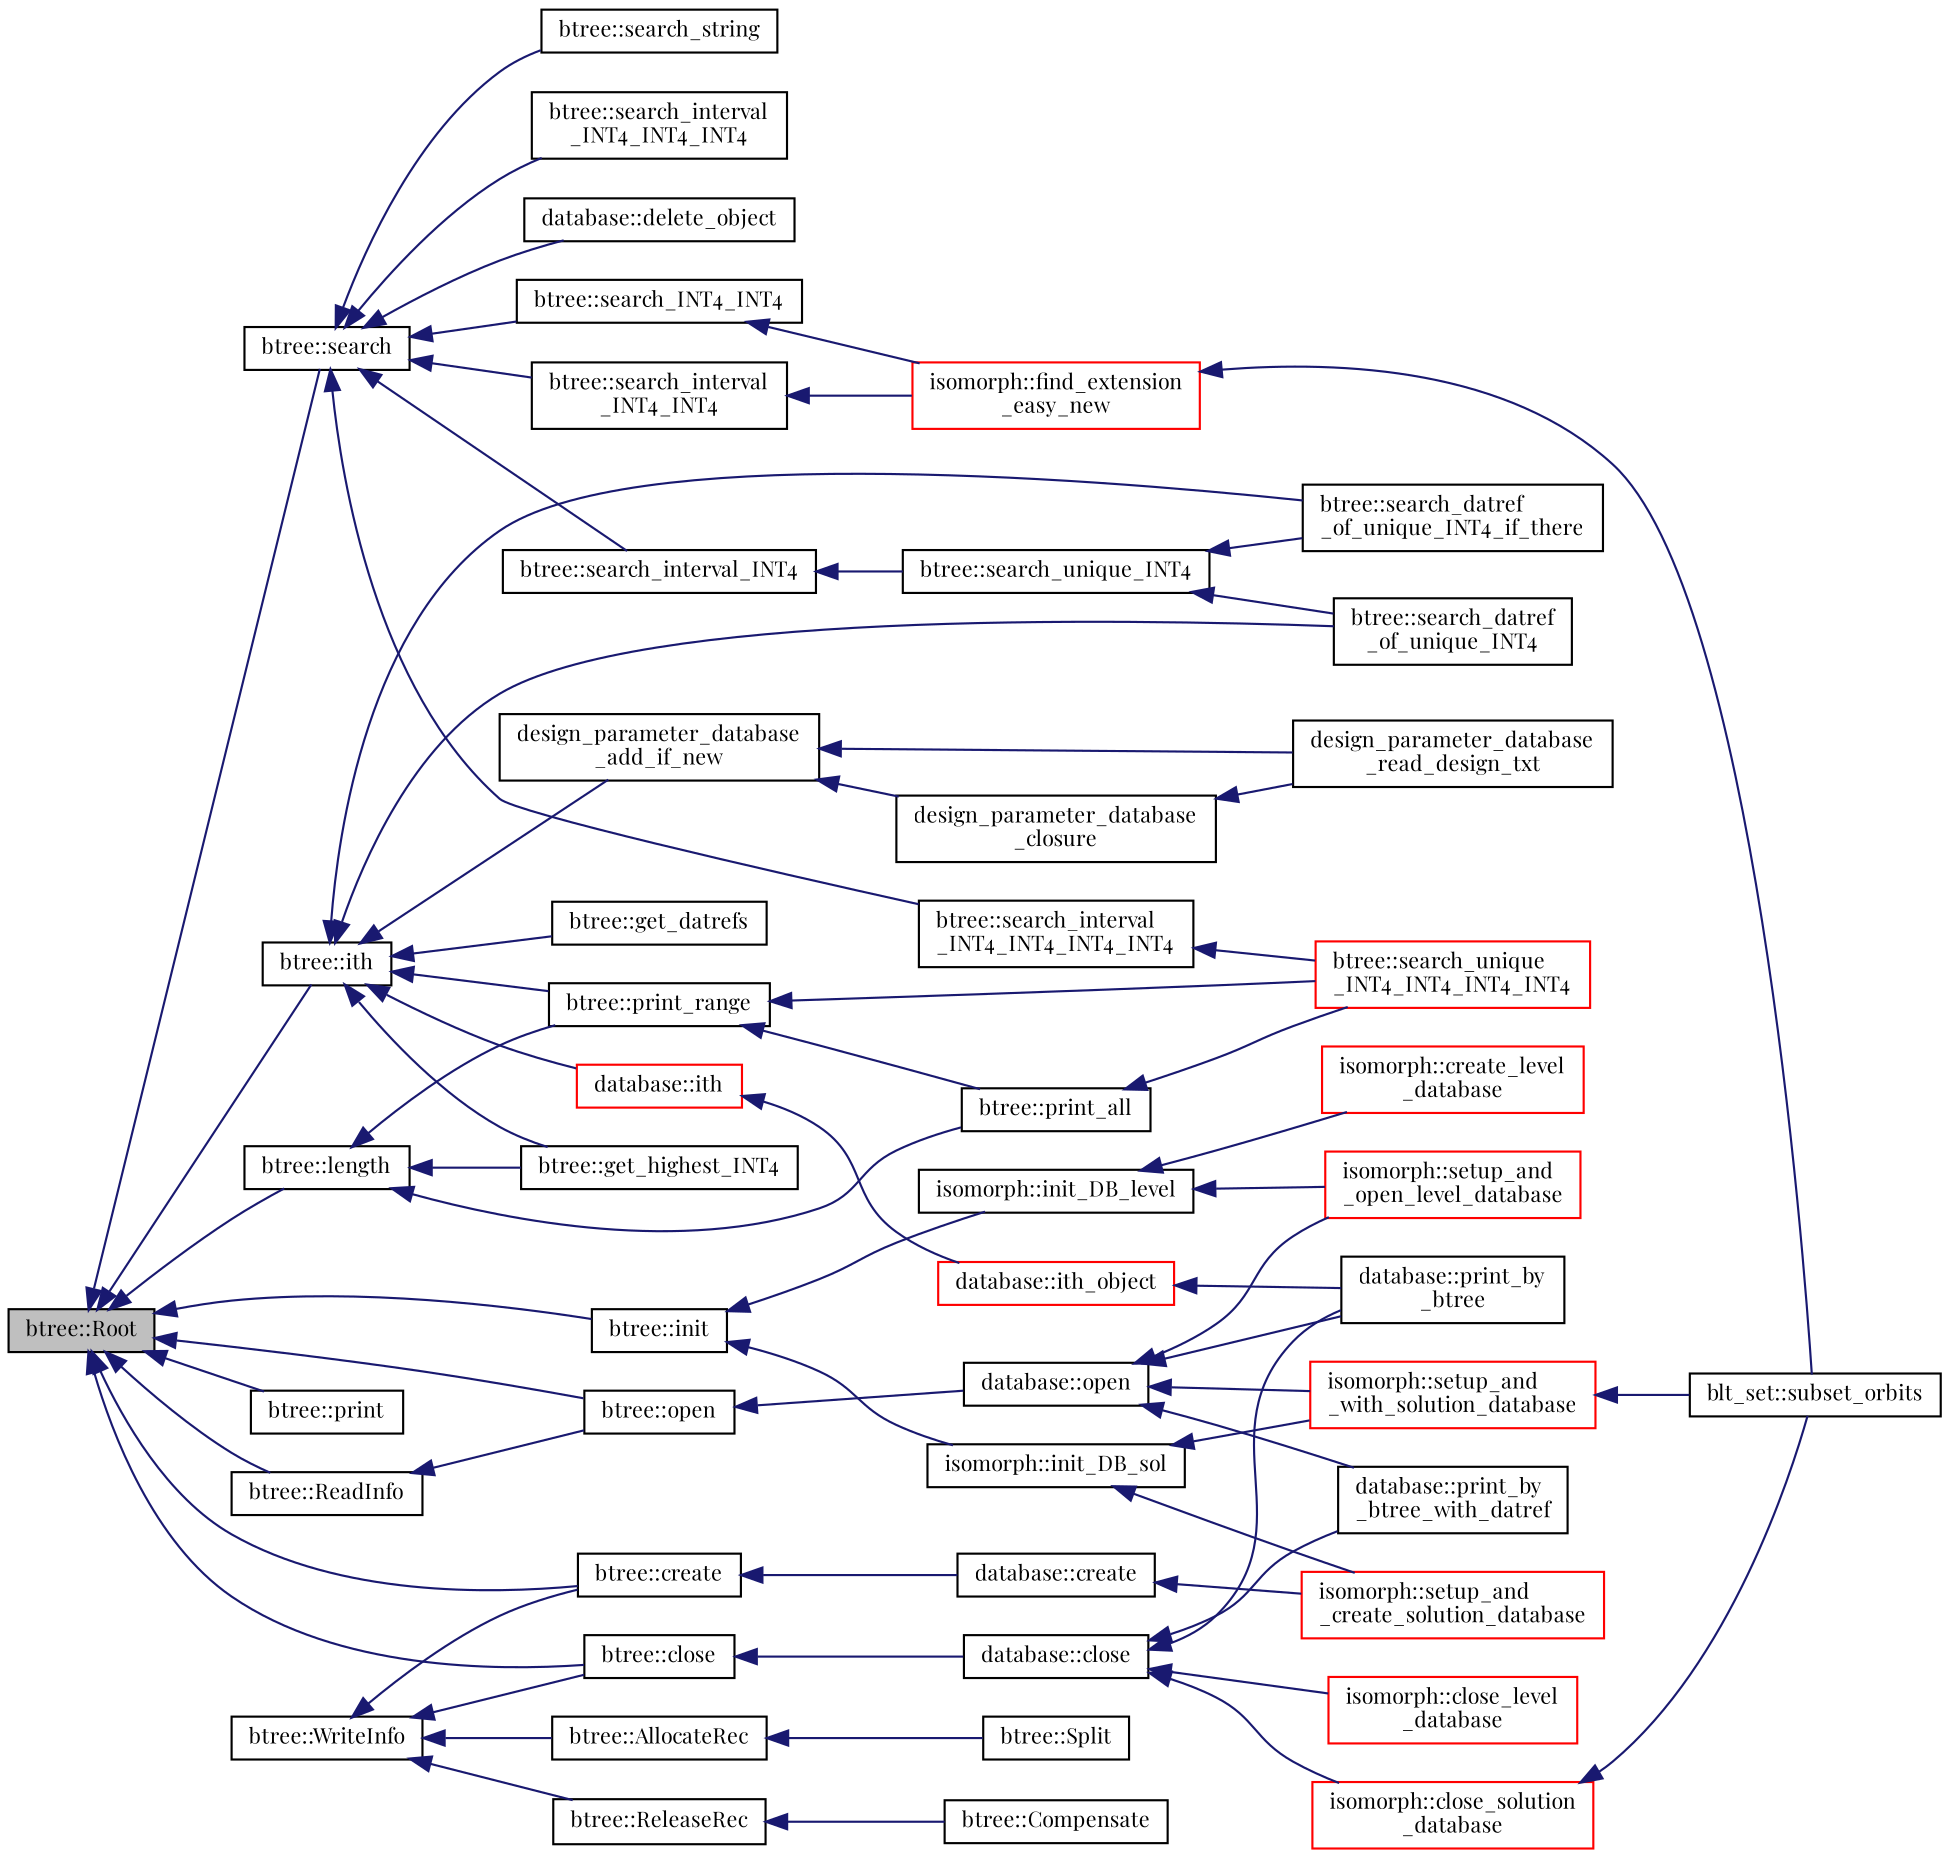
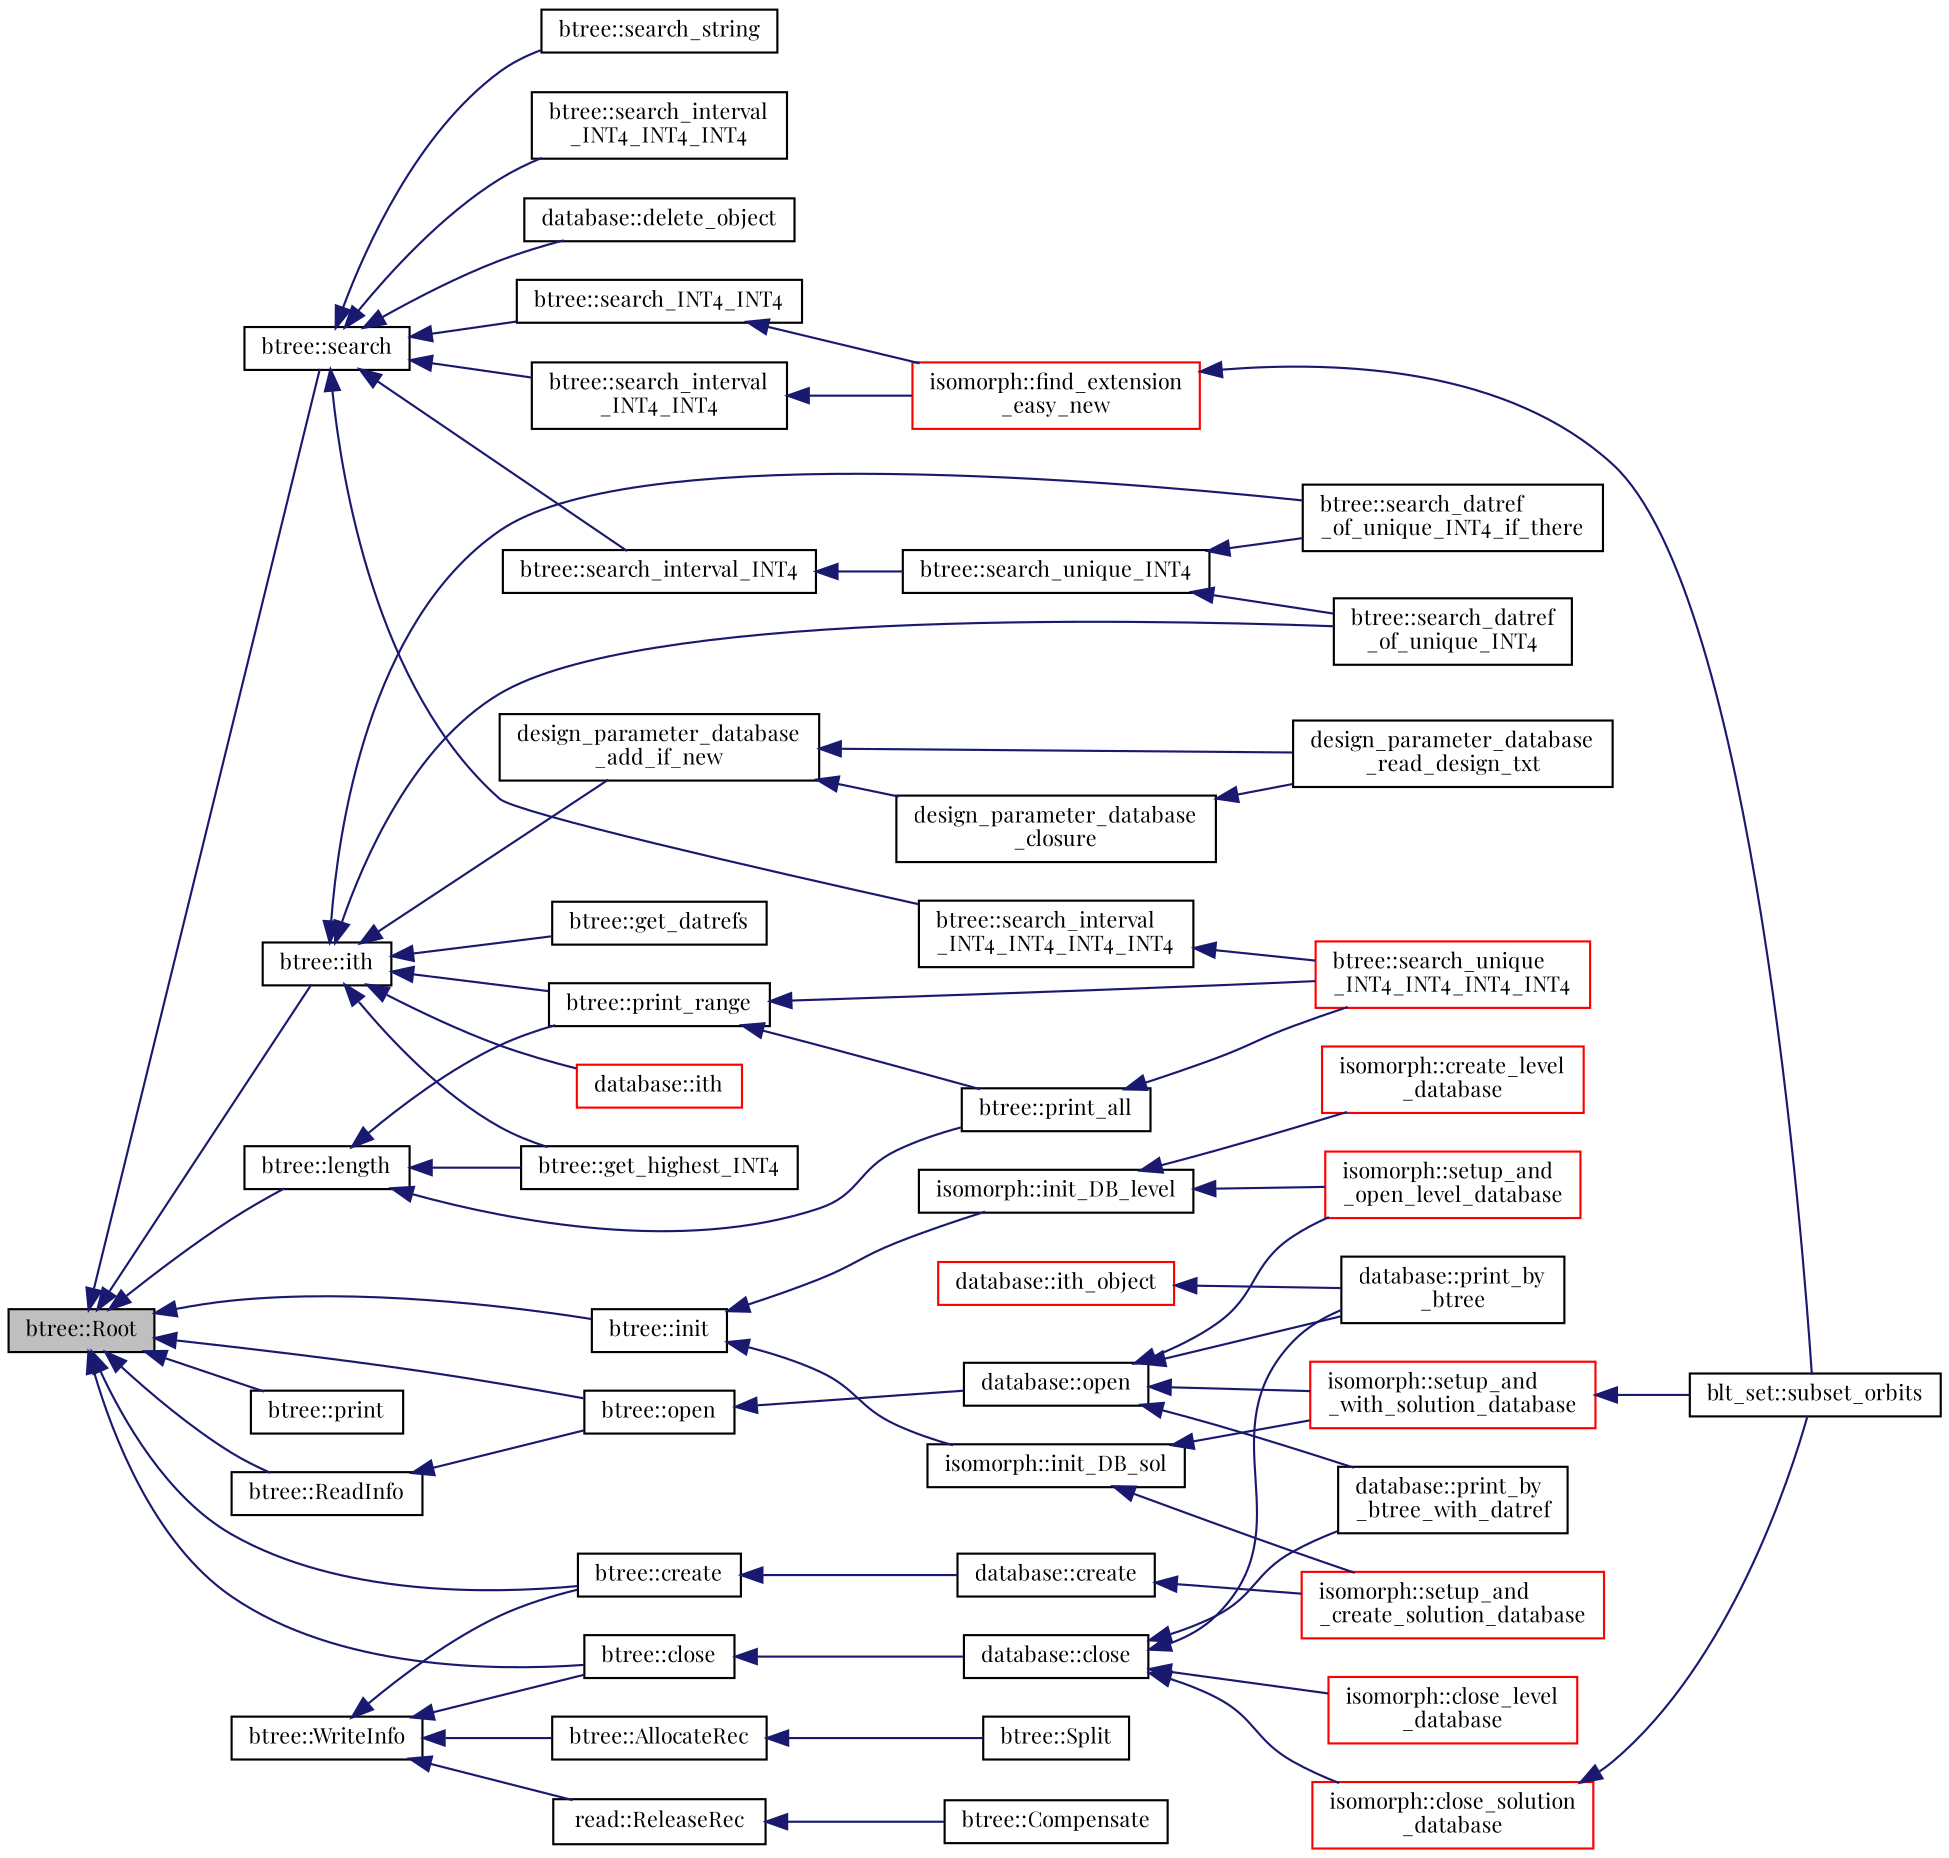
(865, 1195) -> none
(659, 1822) -> (659, 1822)
